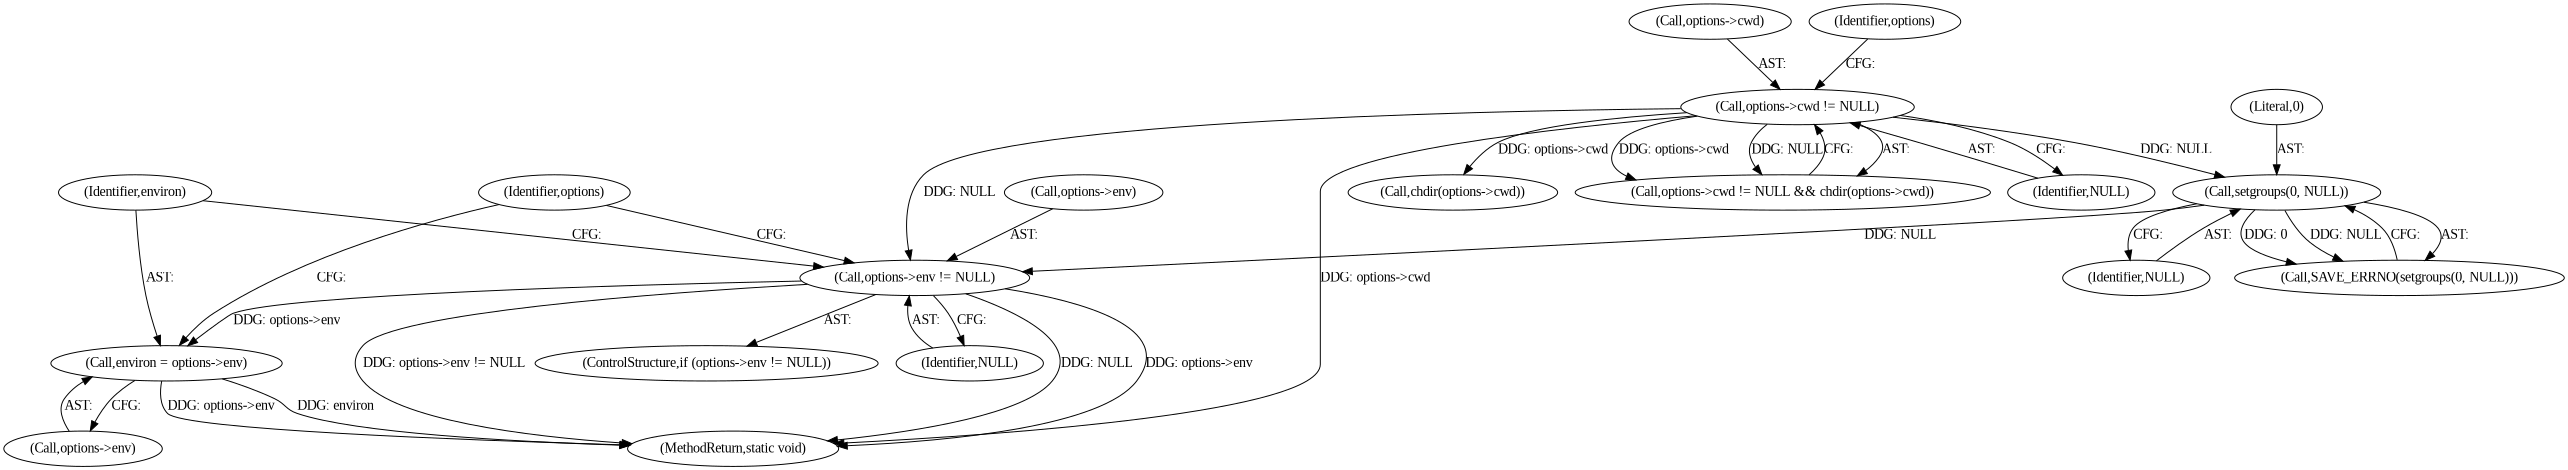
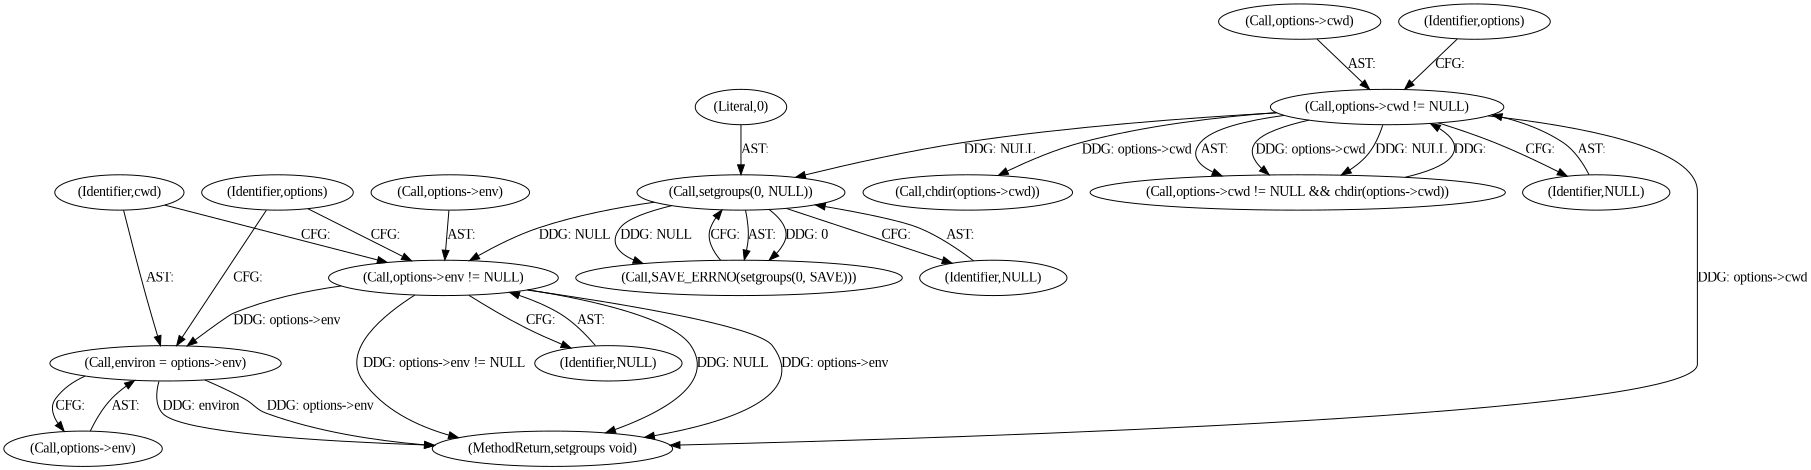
(1259, 122) -> none
(1841, 150) -> (1472, 150)
(135, 192) -> (119, 192)
(2399, 278) -> (739, 278)
(707, 363) -> none
(733, 449) -> (552, 449)
